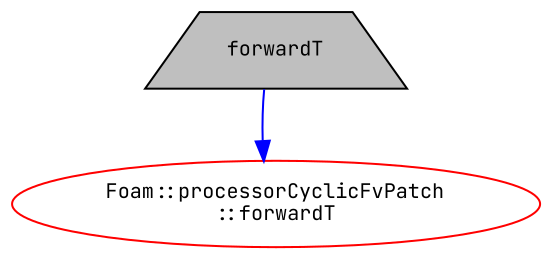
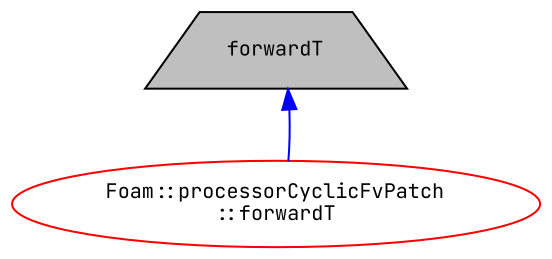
(263, 115) -> (290, 136)
